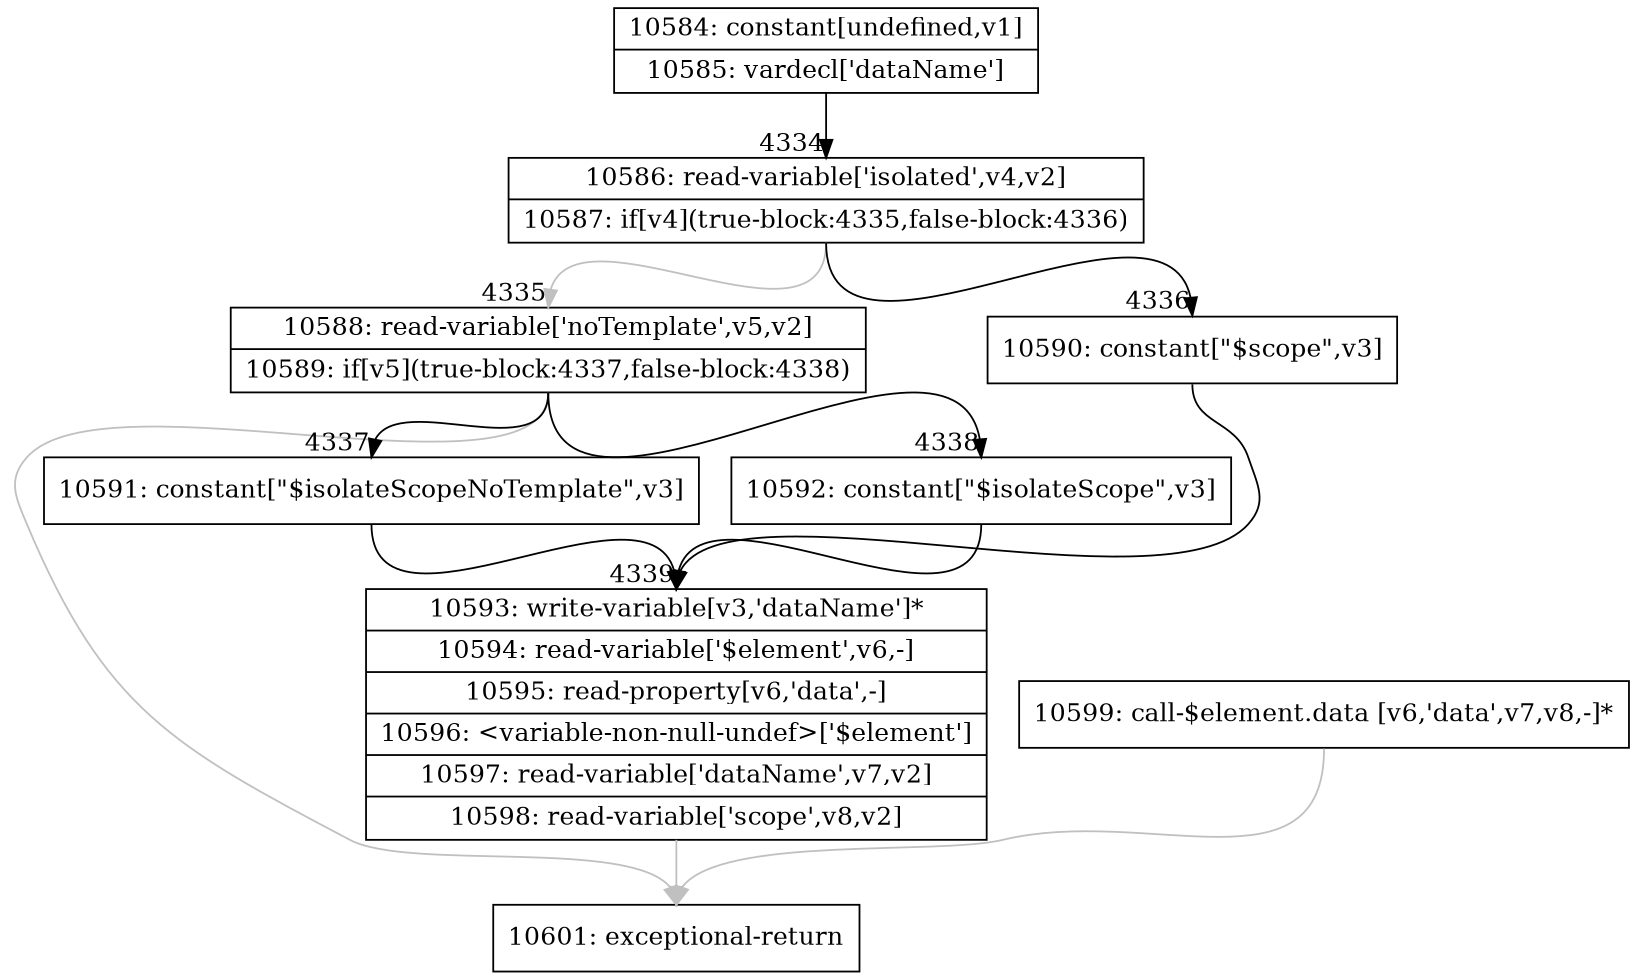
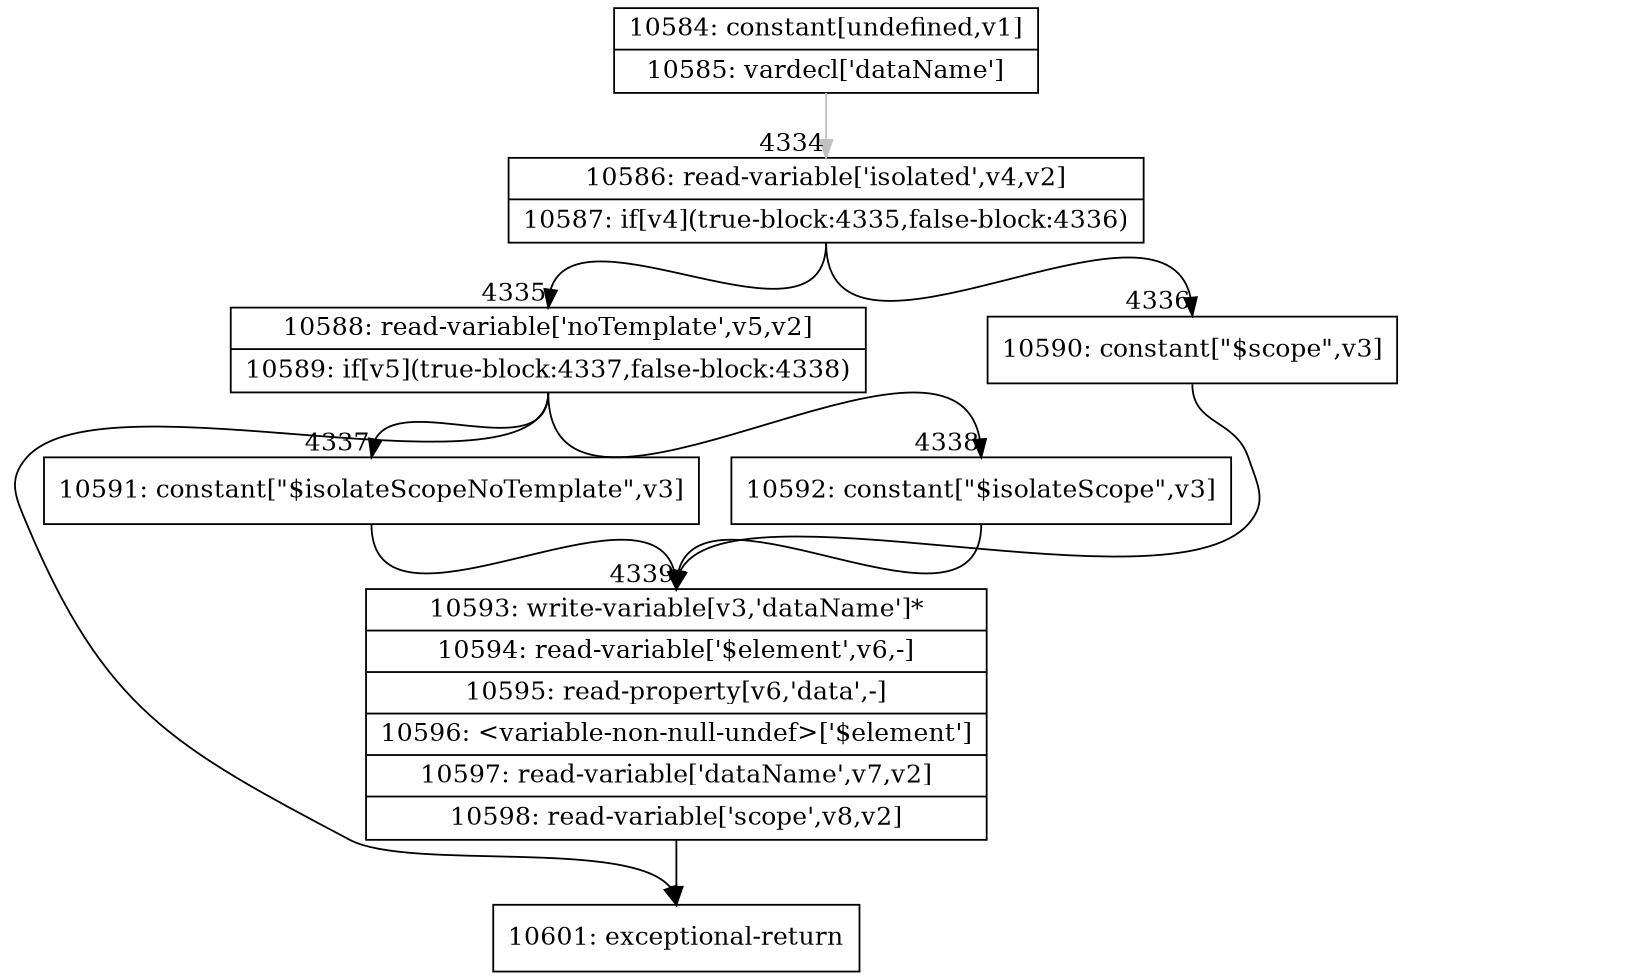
(826, 116) -> (826, 116)
(696, 277) -> (696, 277)
(64, 602) -> (64, 602)
(1324, 714) -> none
(676, 863) -> (676, 863)
